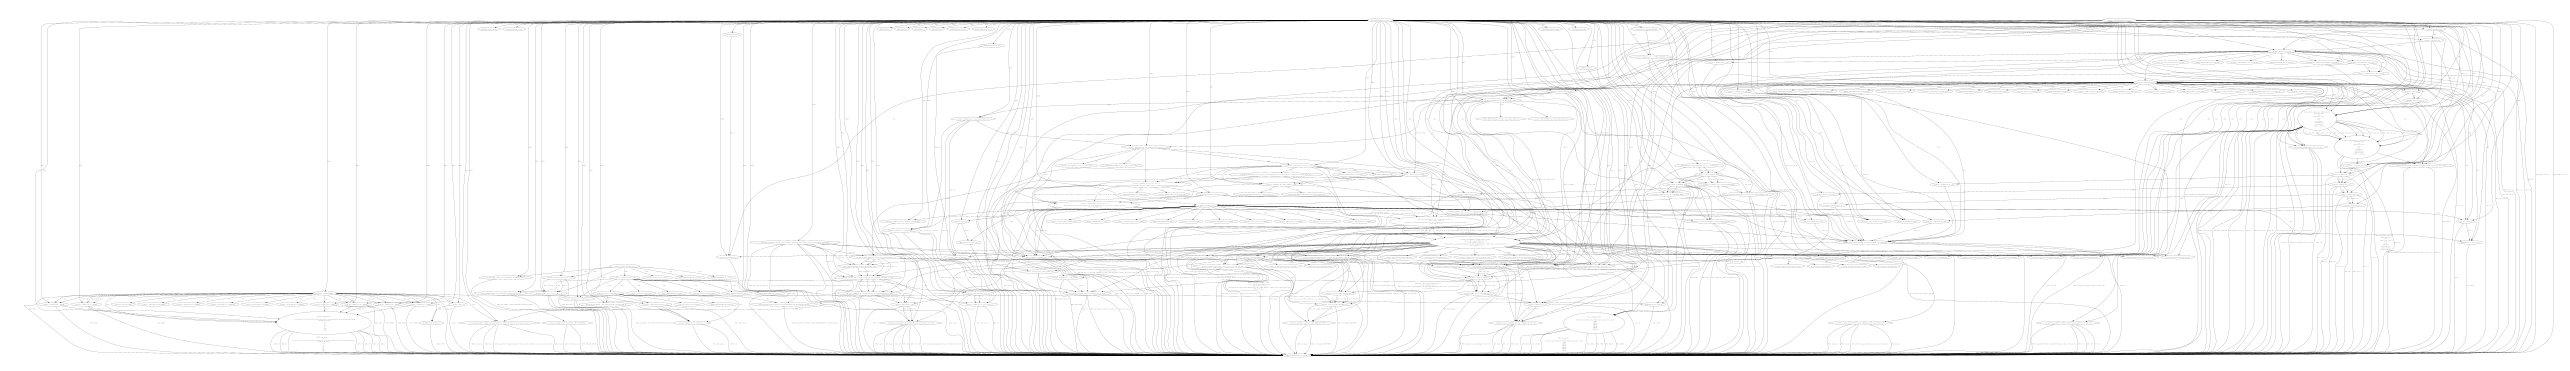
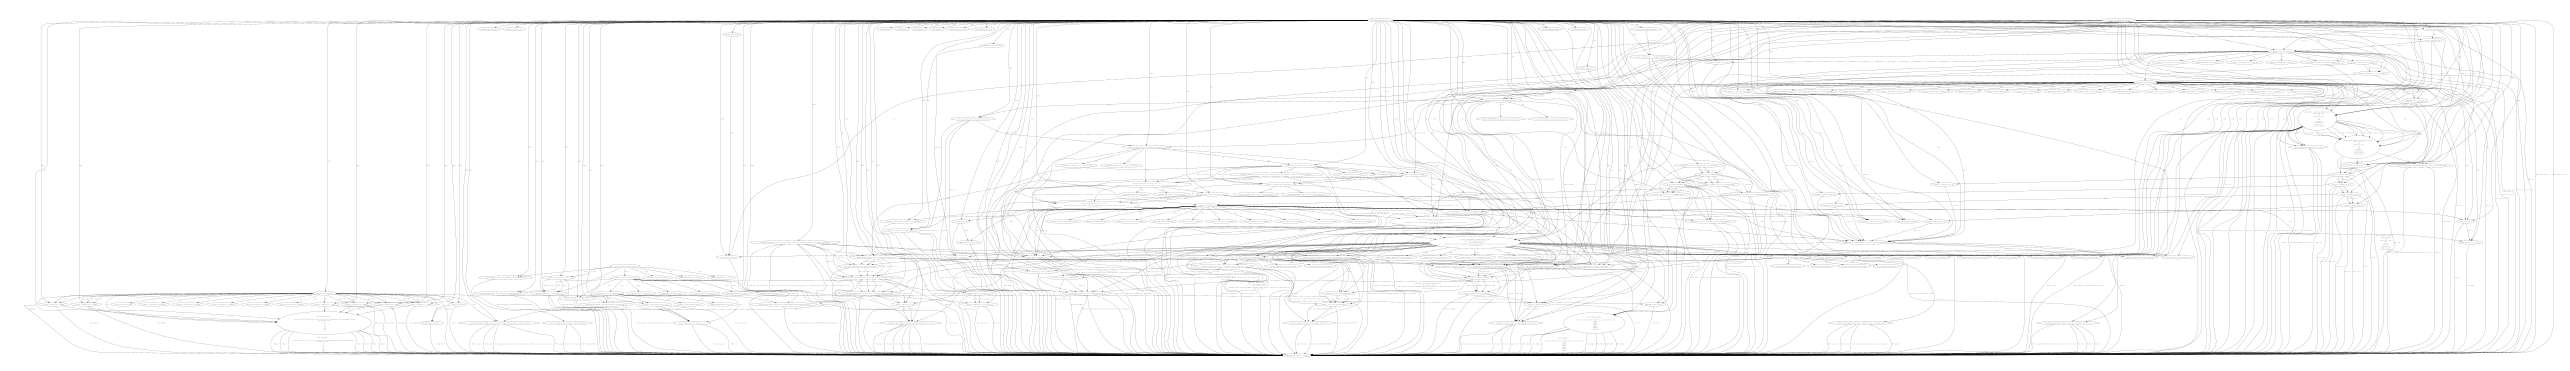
(1813, 221) -> none
